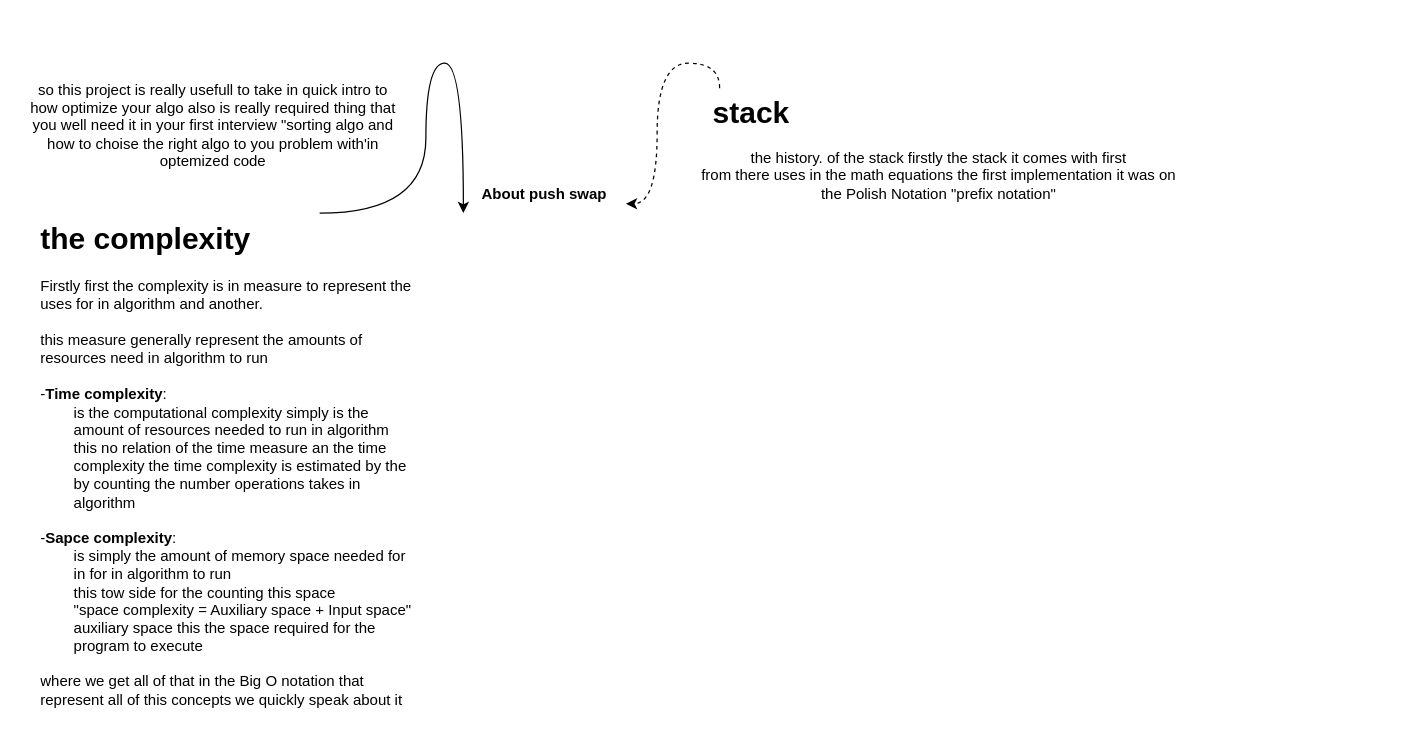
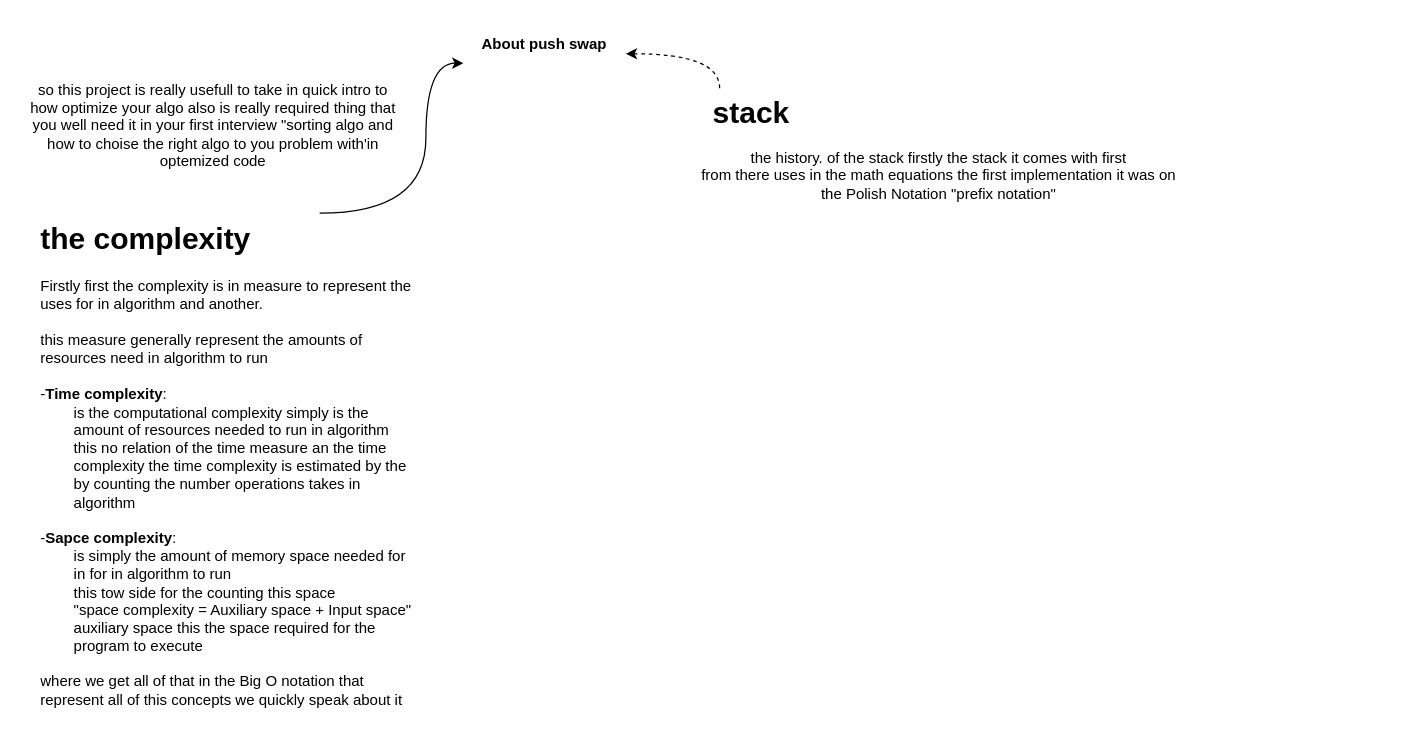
(544, 194) -> (544, 44)
